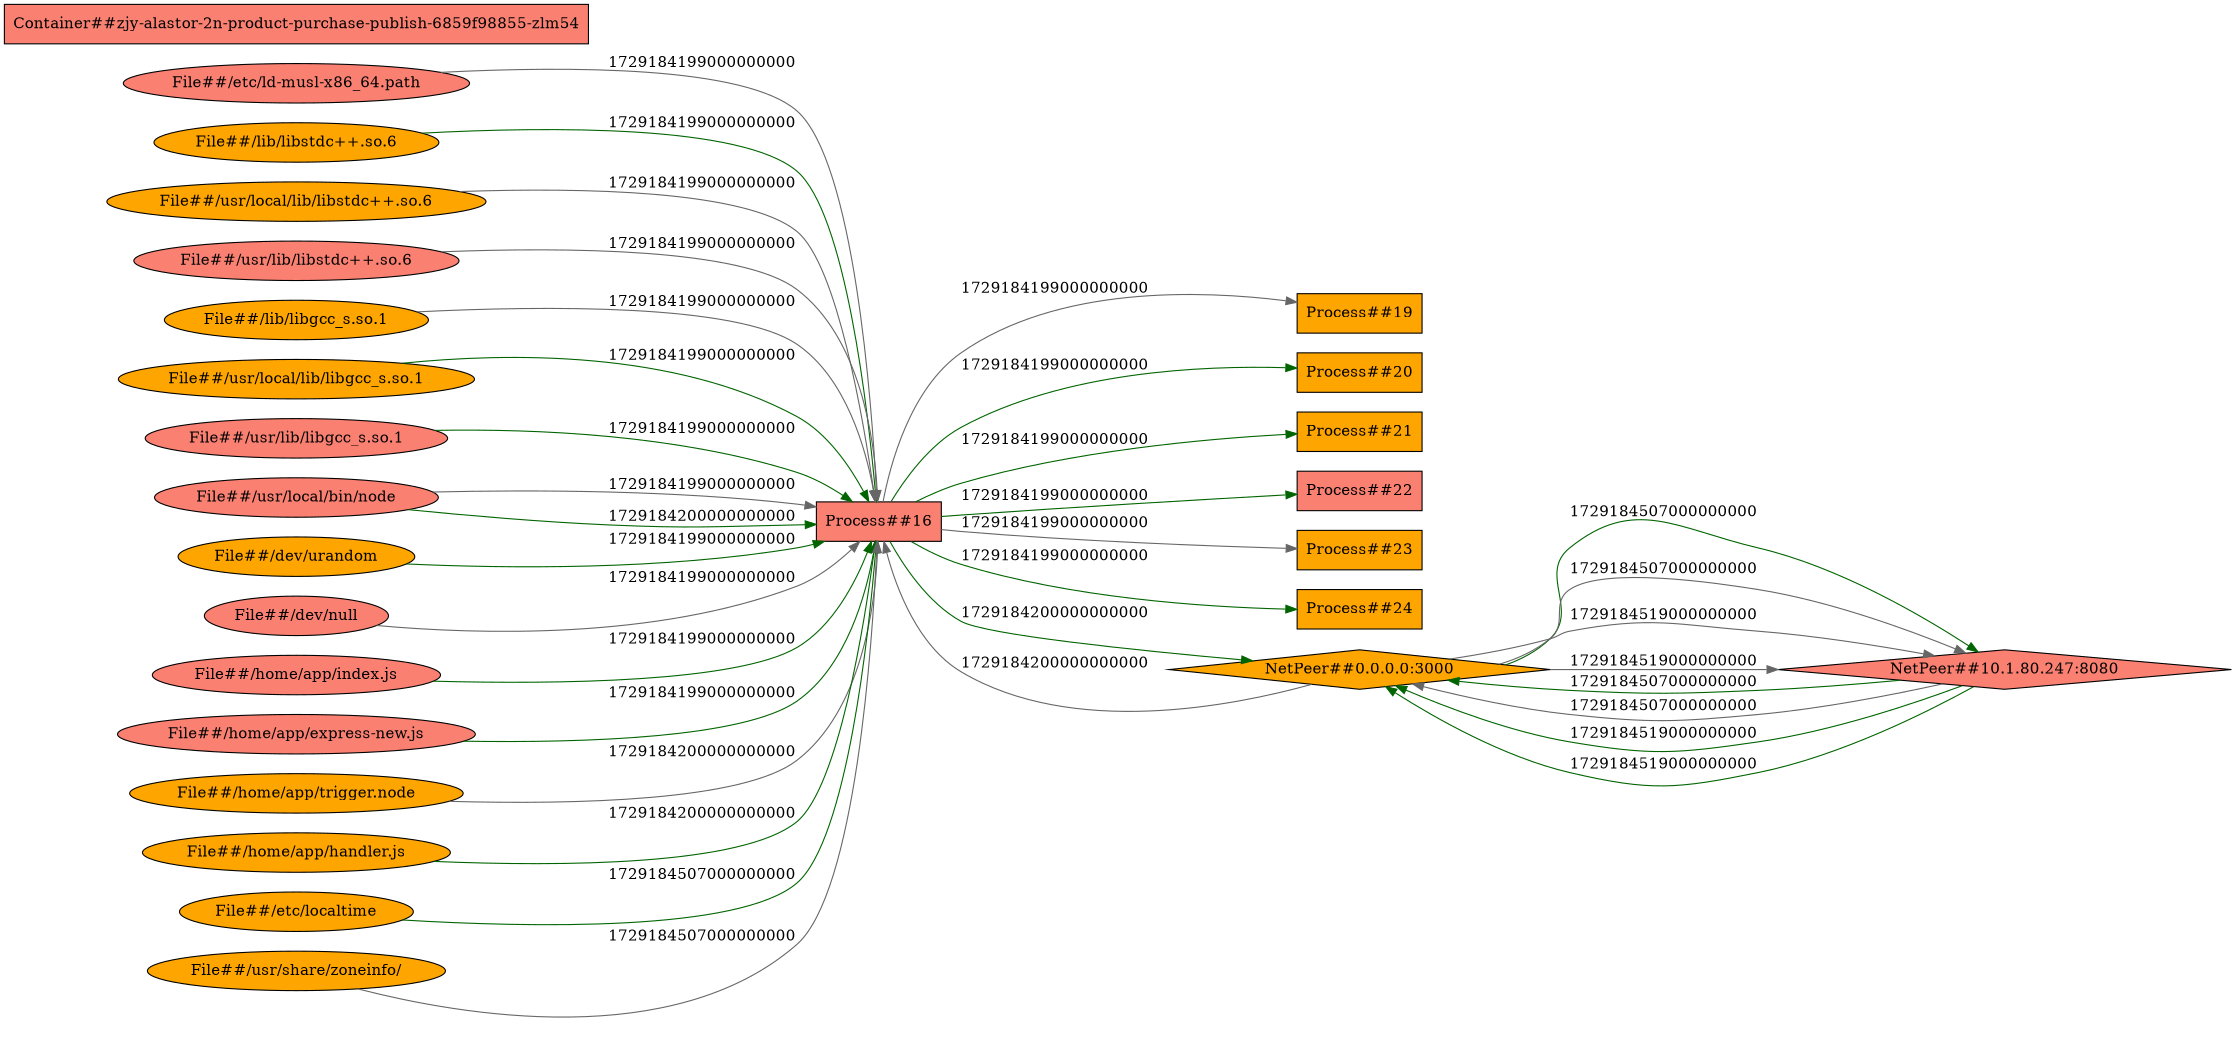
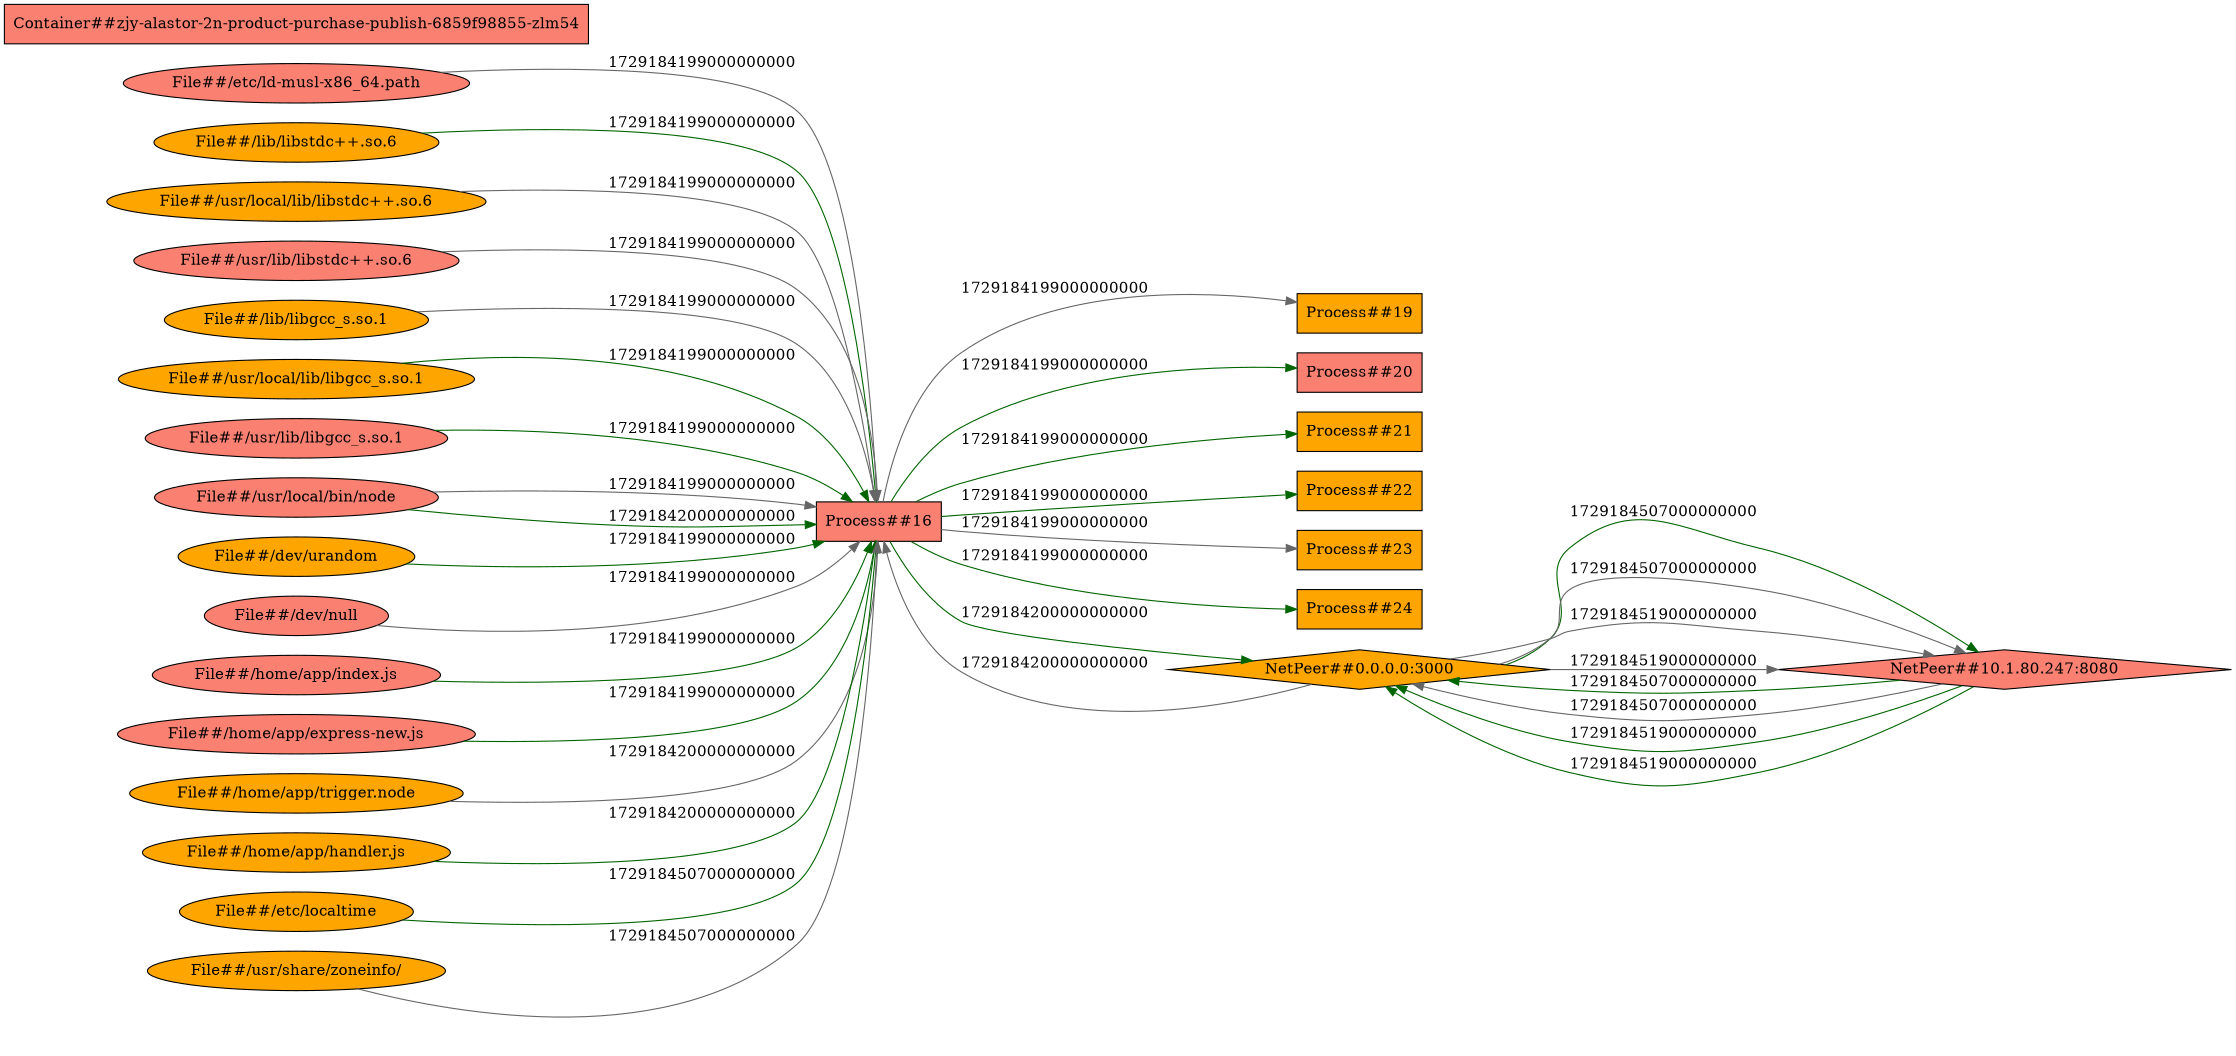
(1360, 373) -> (1360, 373)
(1360, 491) -> (1360, 491)
